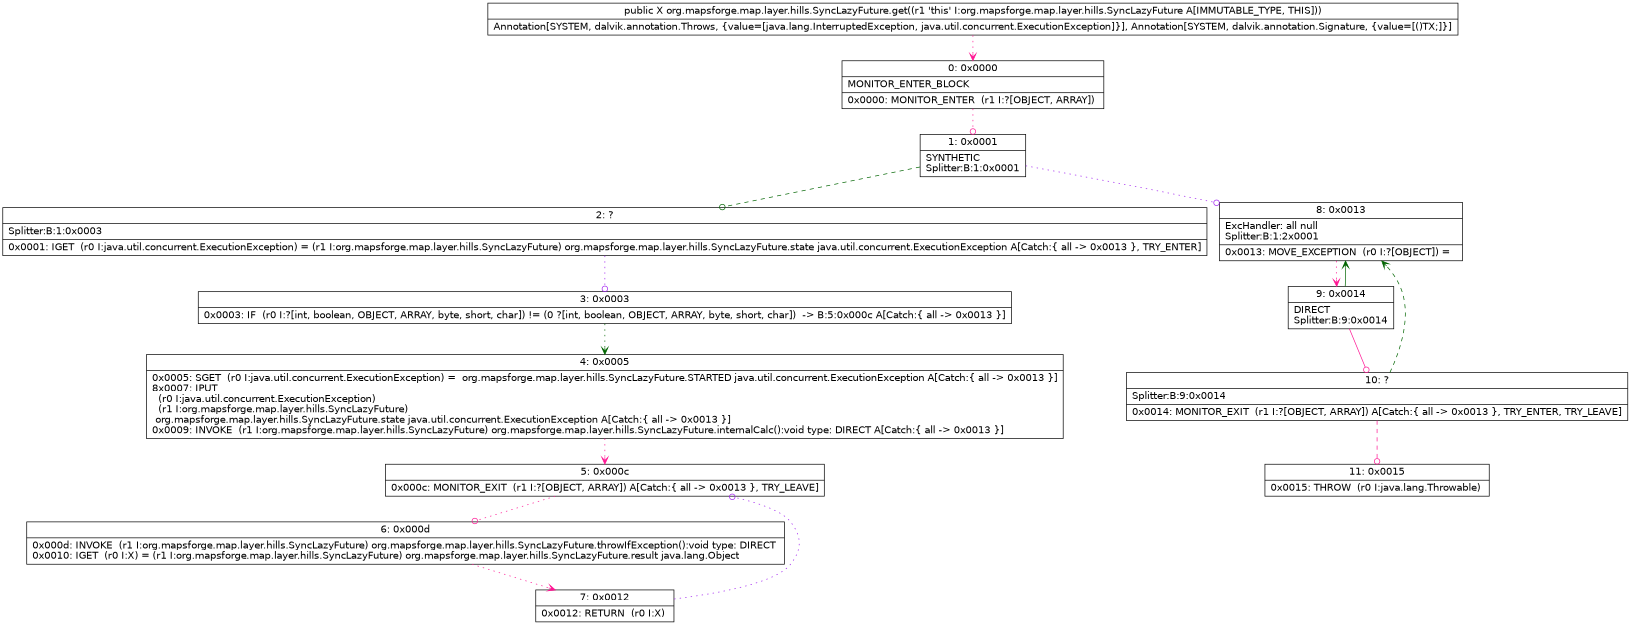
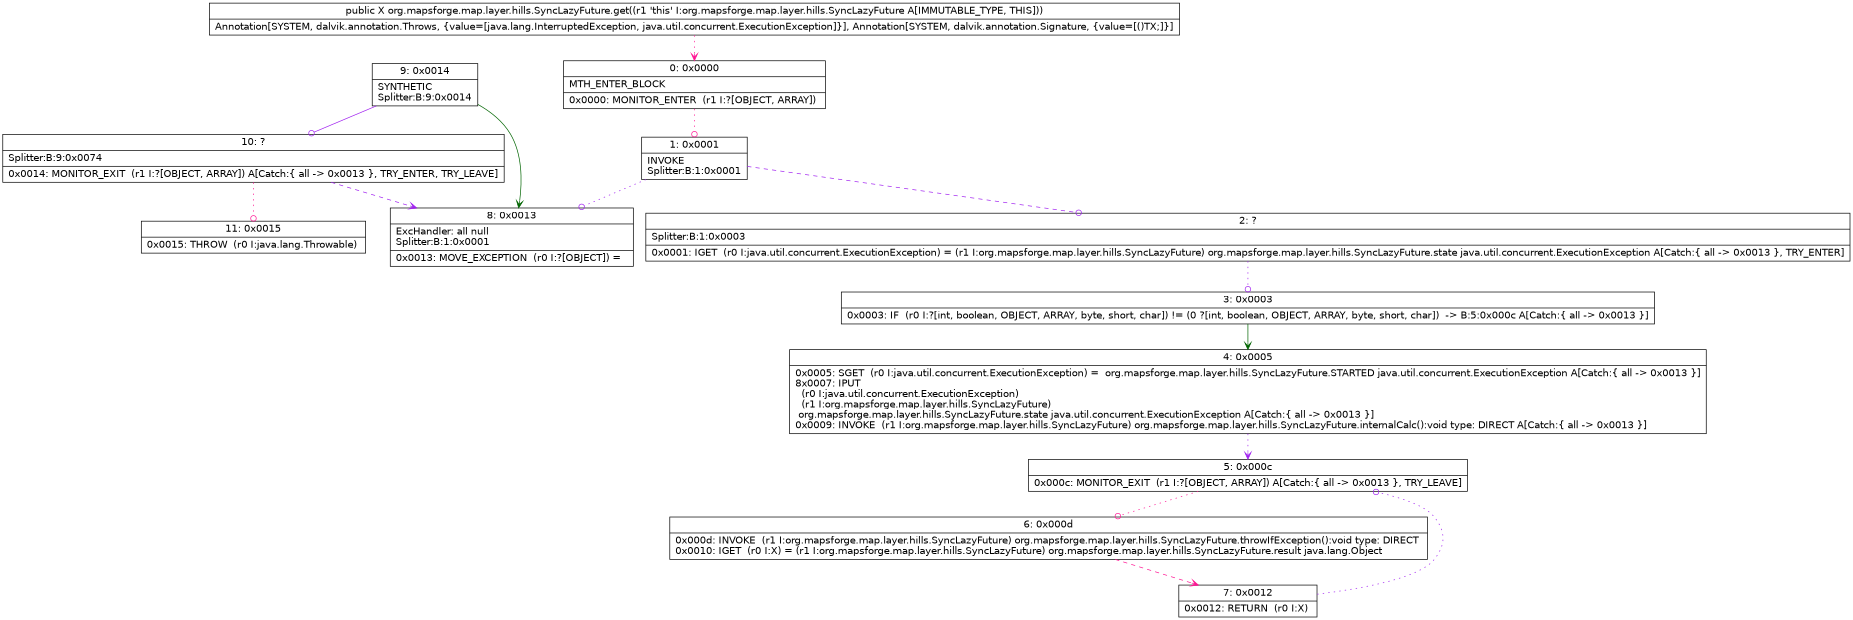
(908, 84) -> (617, 84)
(953, 158) -> (666, 161)
(823, 187) -> (911, 189)
(1272, 236) -> (443, 242)
(1336, 270) -> none
(1312, 310) -> (405, 87)
(1405, 318) -> (370, 194)
(605, 336) -> (1248, 333)
(1357, 348) -> (345, 119)
(1179, 396) -> (56, 158)
(1377, 439) -> (253, 199)
(605, 448) -> (1248, 443)
(510, 576) -> (1153, 571)
